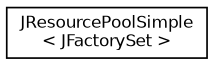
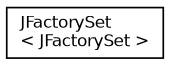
(107, 33) -> (85, 33)
